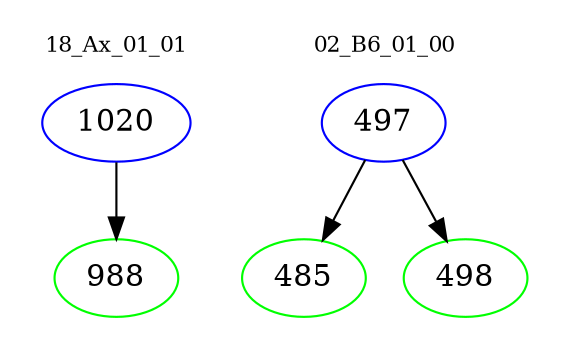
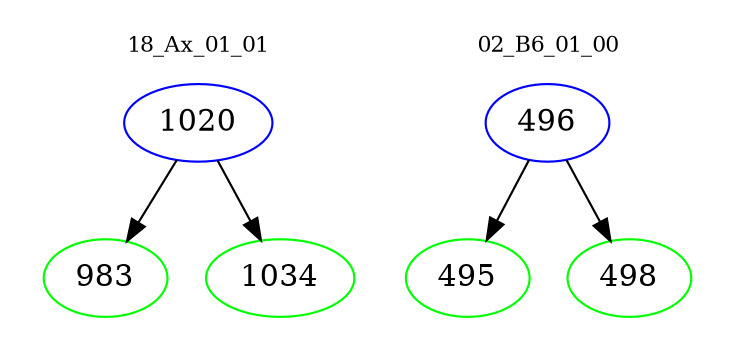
(384, 123) -> (548, 123)
(116, 278) -> (106, 278)
none -> (280, 278)
(304, 278) -> (468, 278)
